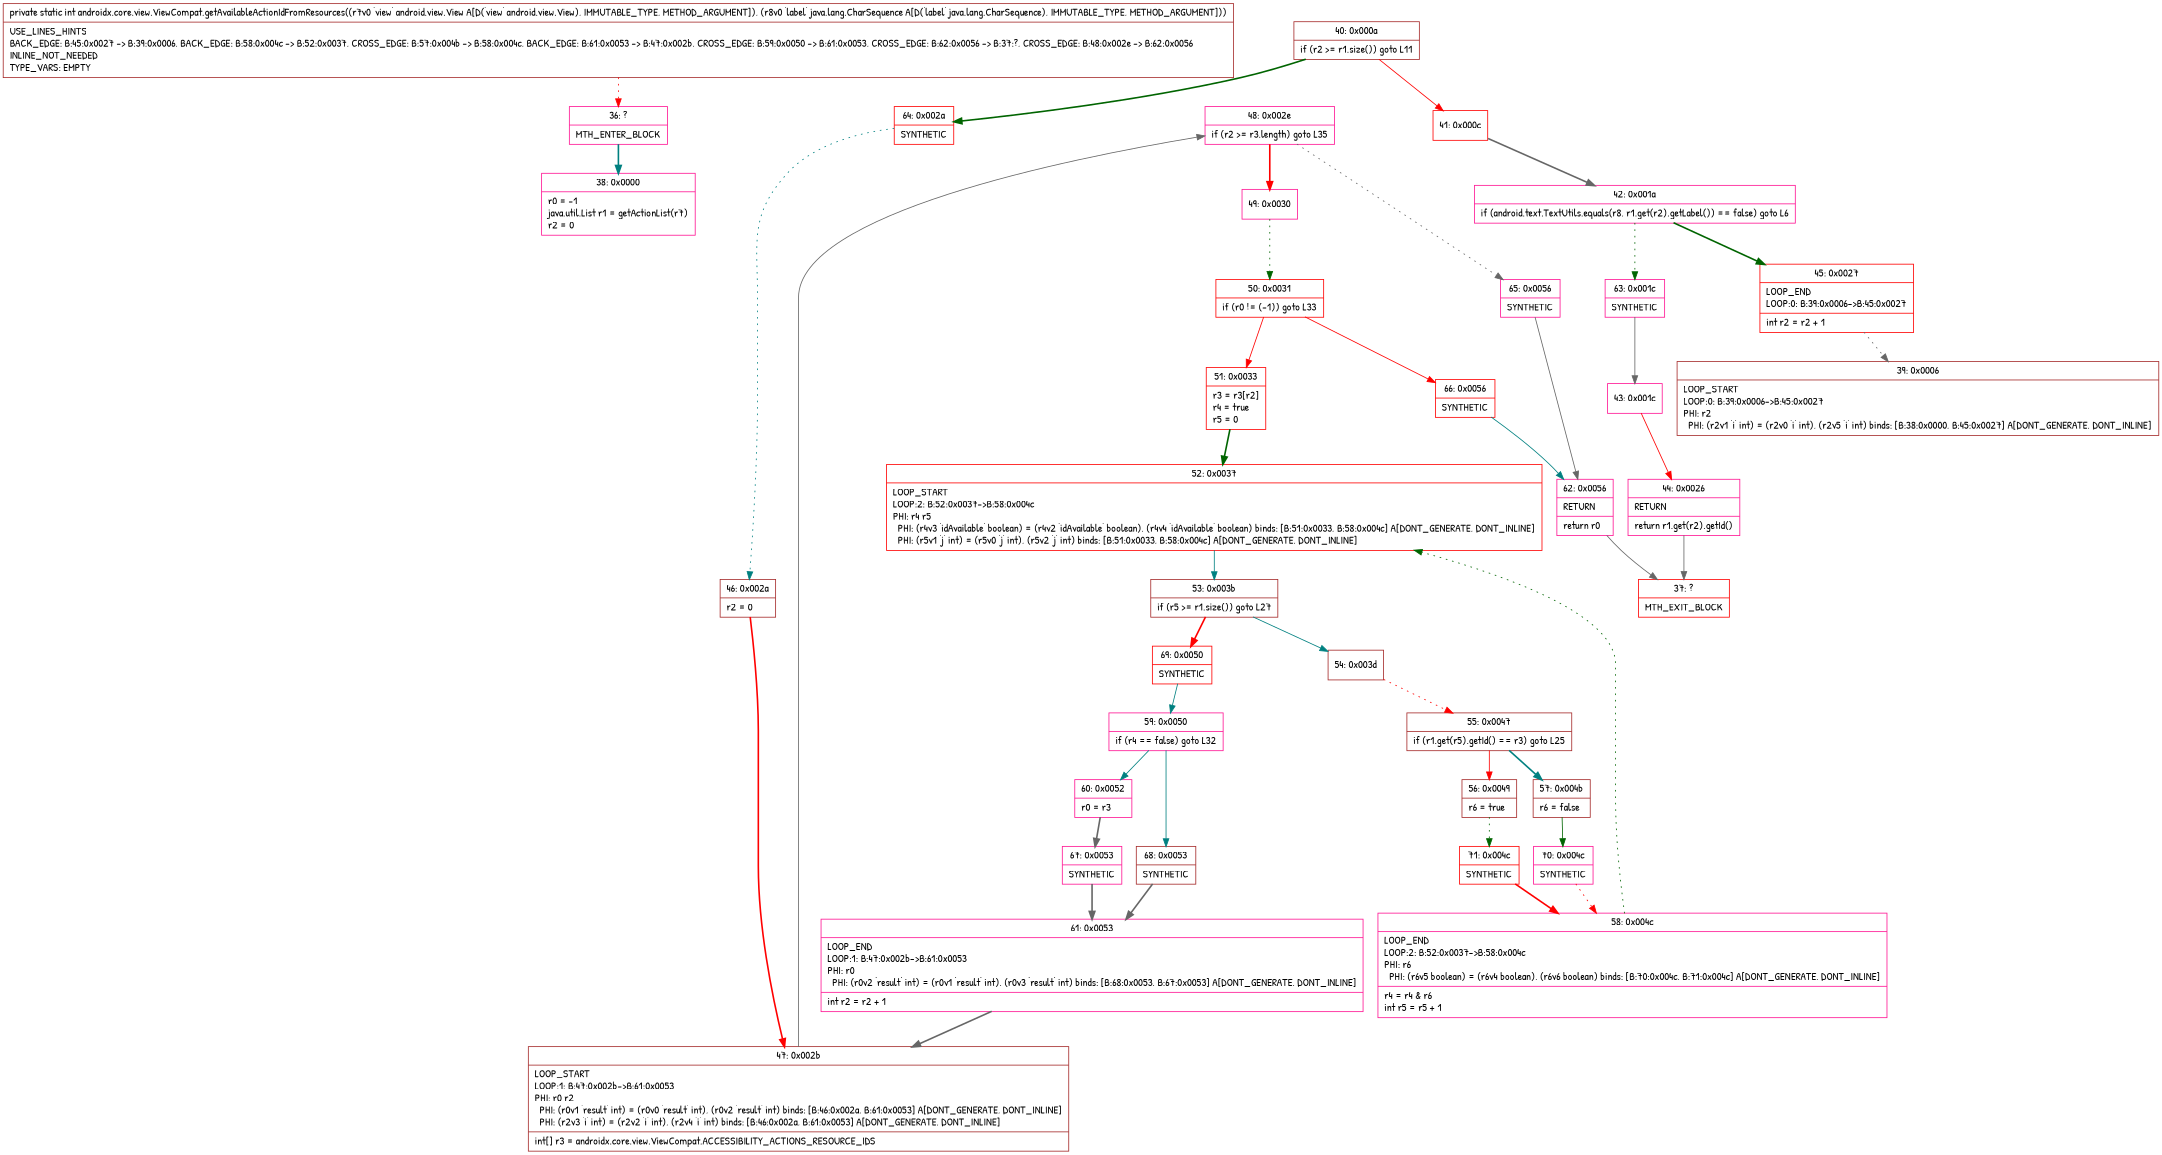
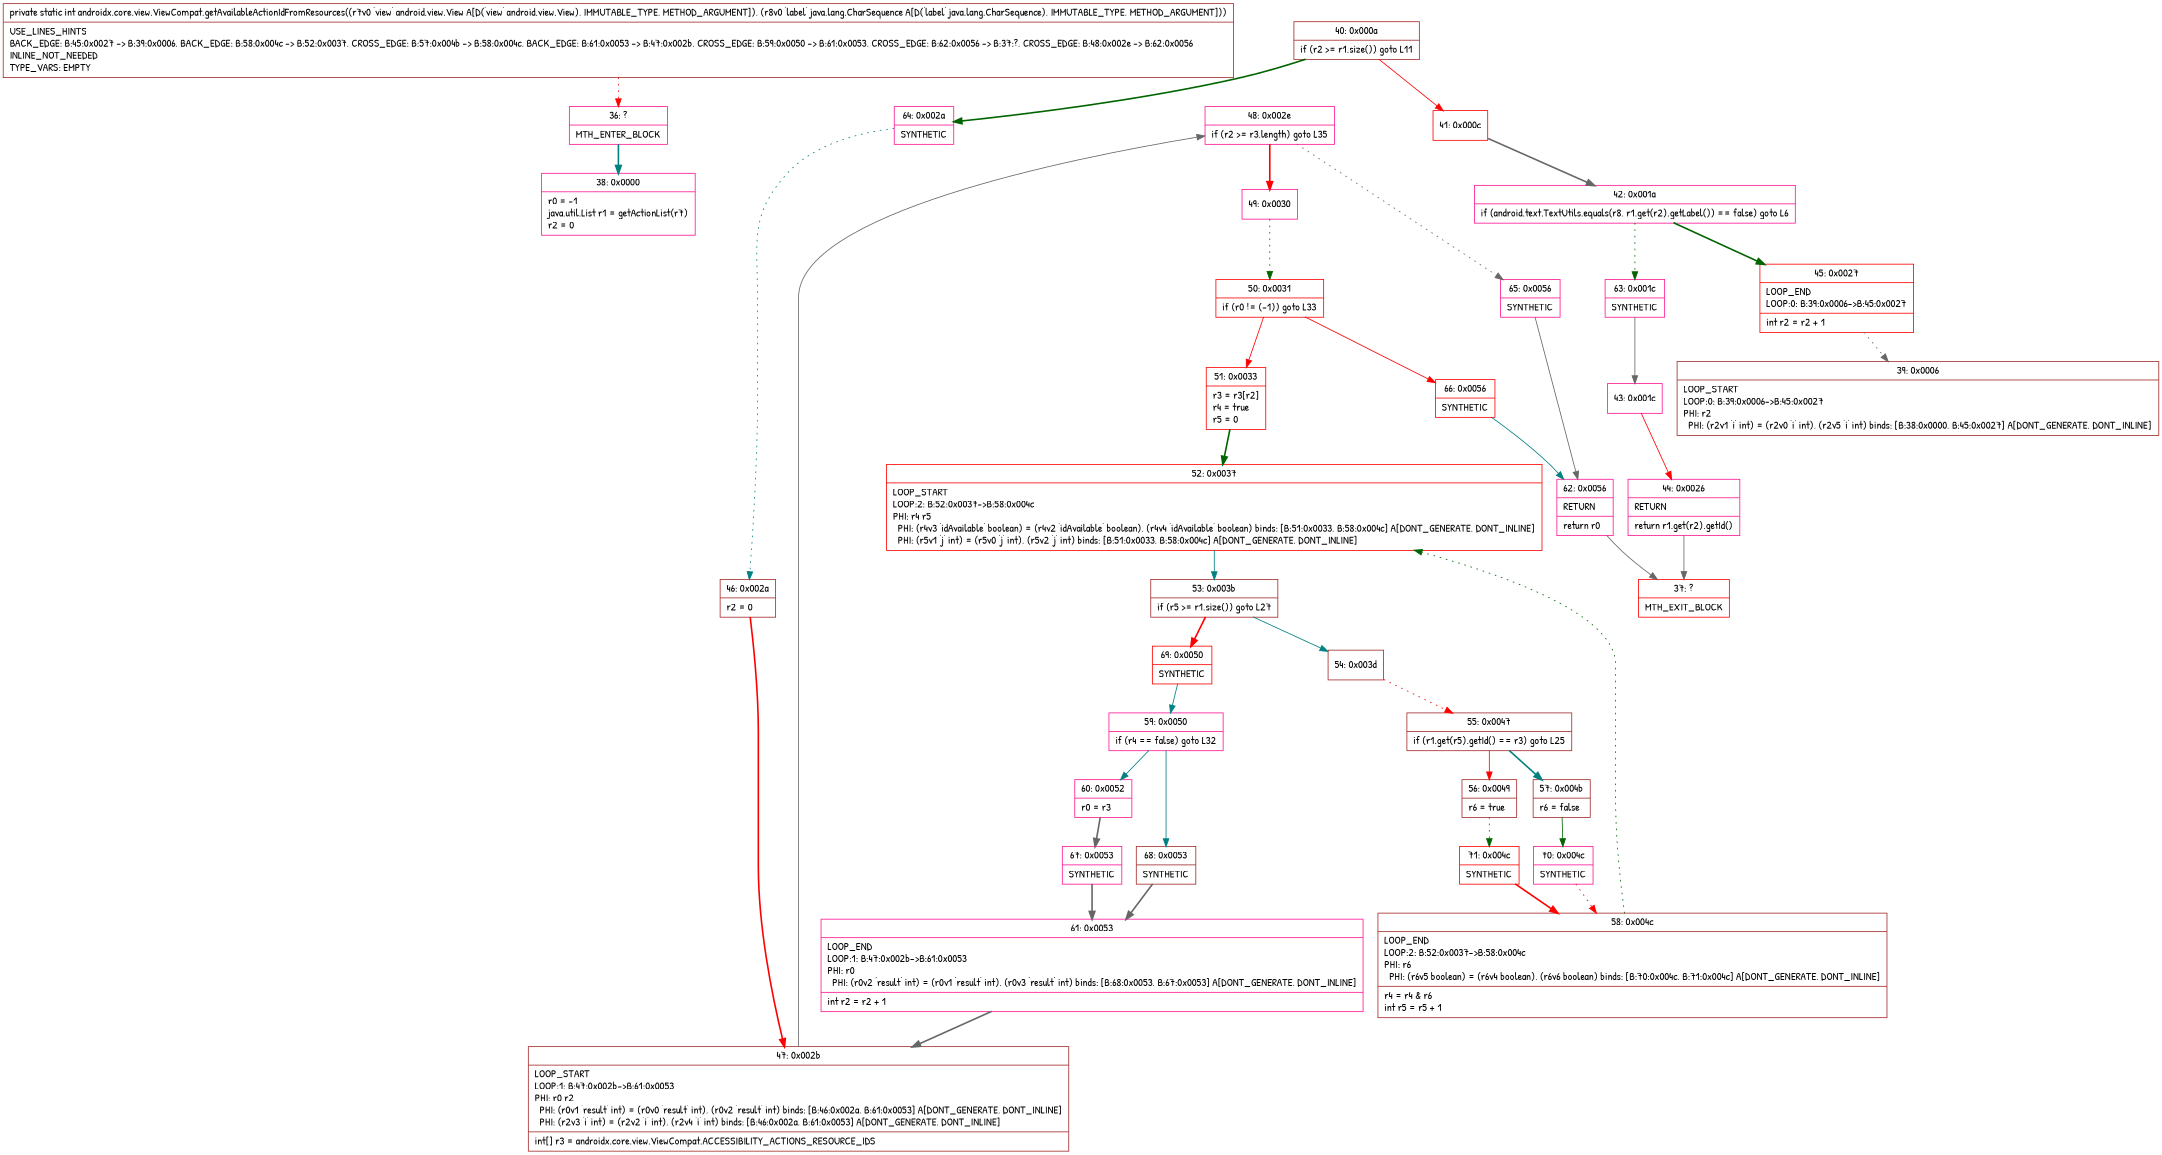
(924, 125) -> (924, 125)
(1632, 965) -> (1632, 965)
